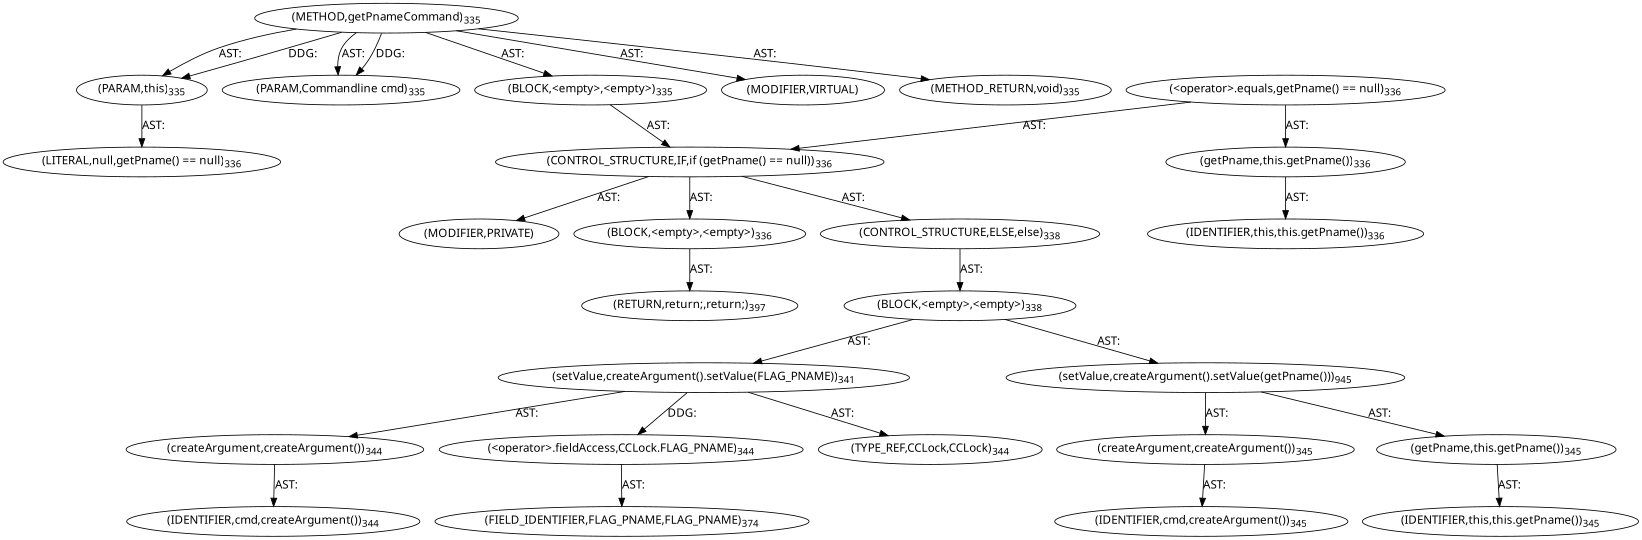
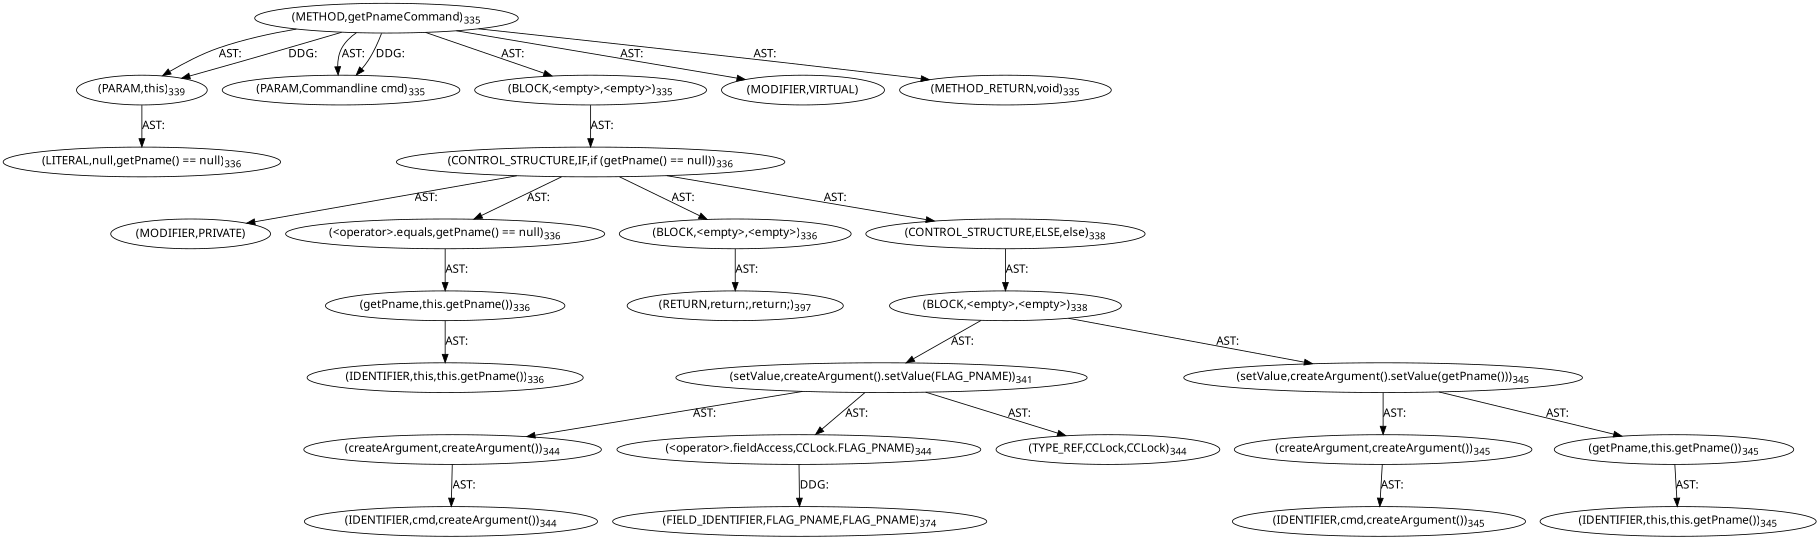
(177, 89) -> (177, 89)
(995, 125) -> (522, 196)
(1343, 376) -> (1521, 376)
(684, 414) -> (858, 414)
(635, 486) -> (816, 486)
